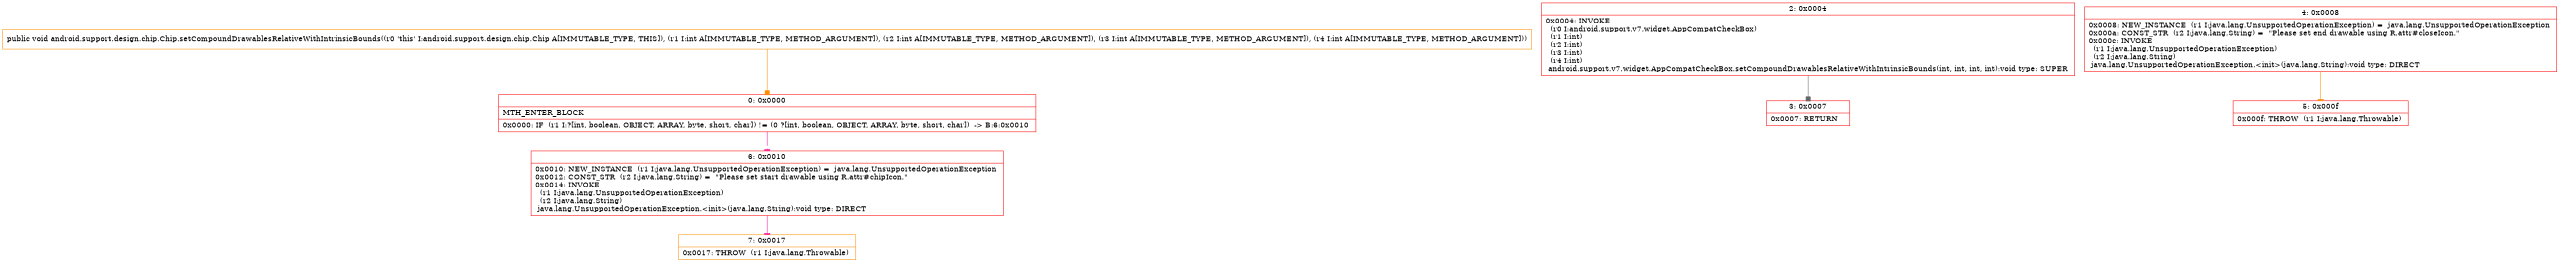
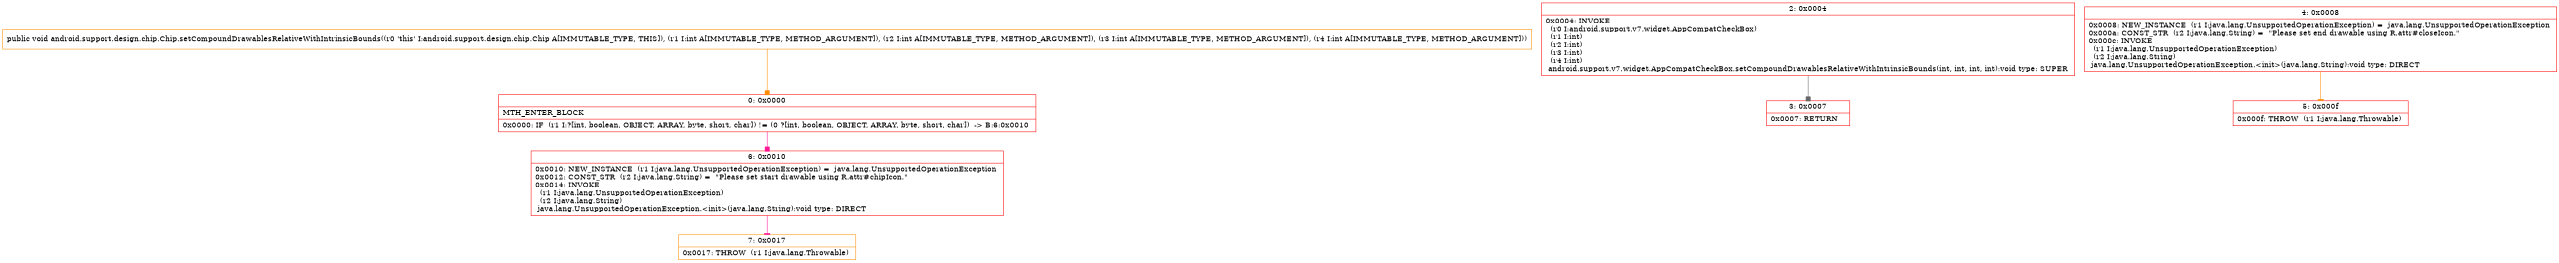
(767, 139) -> (767, 139)
